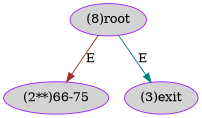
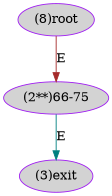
(132, 55) -> (56, 133)
